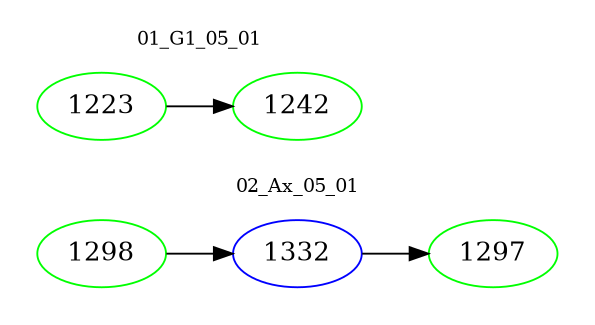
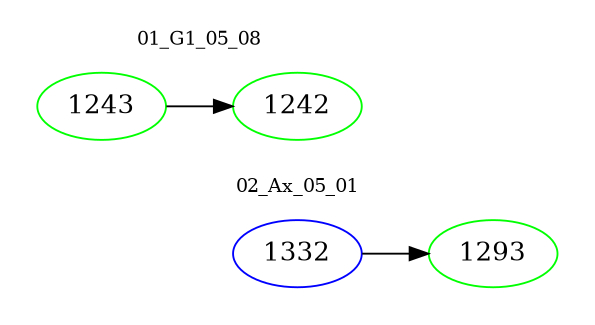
(199, 40) -> (199, 40)
(102, 106) -> (102, 106)
(102, 254) -> none
(493, 254) -> (493, 254)
